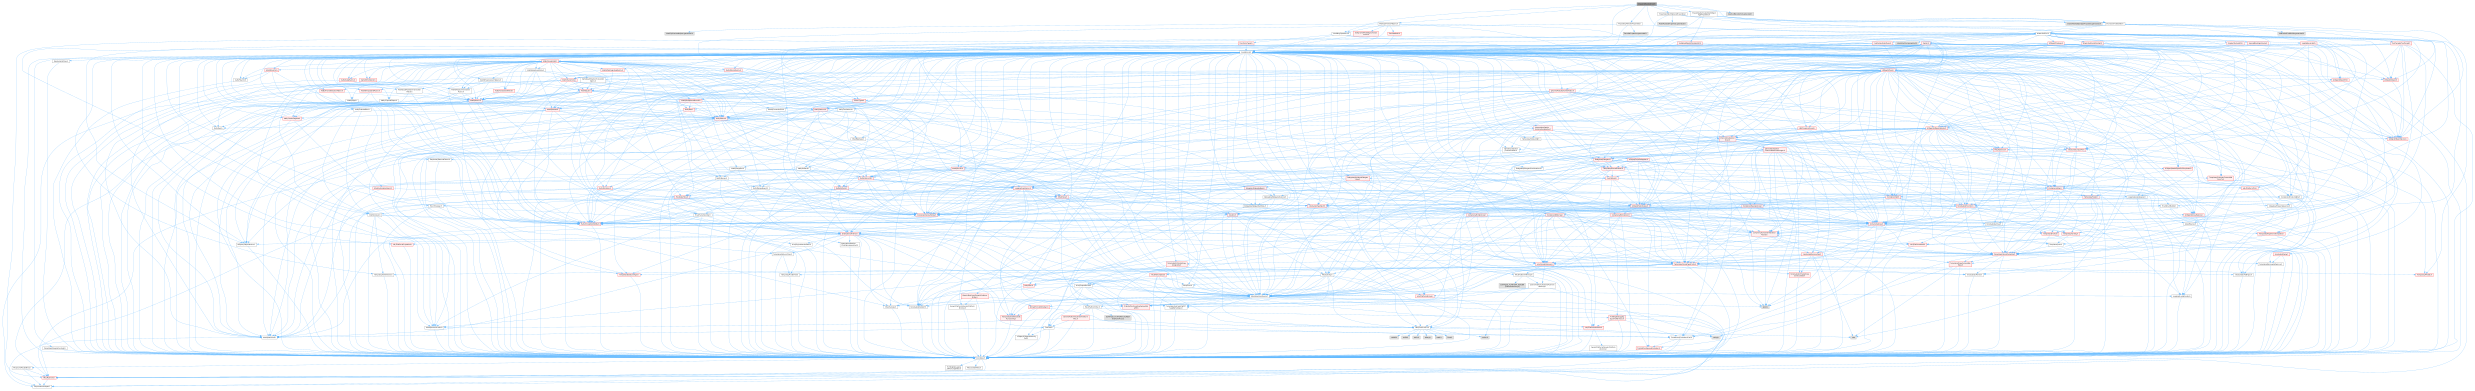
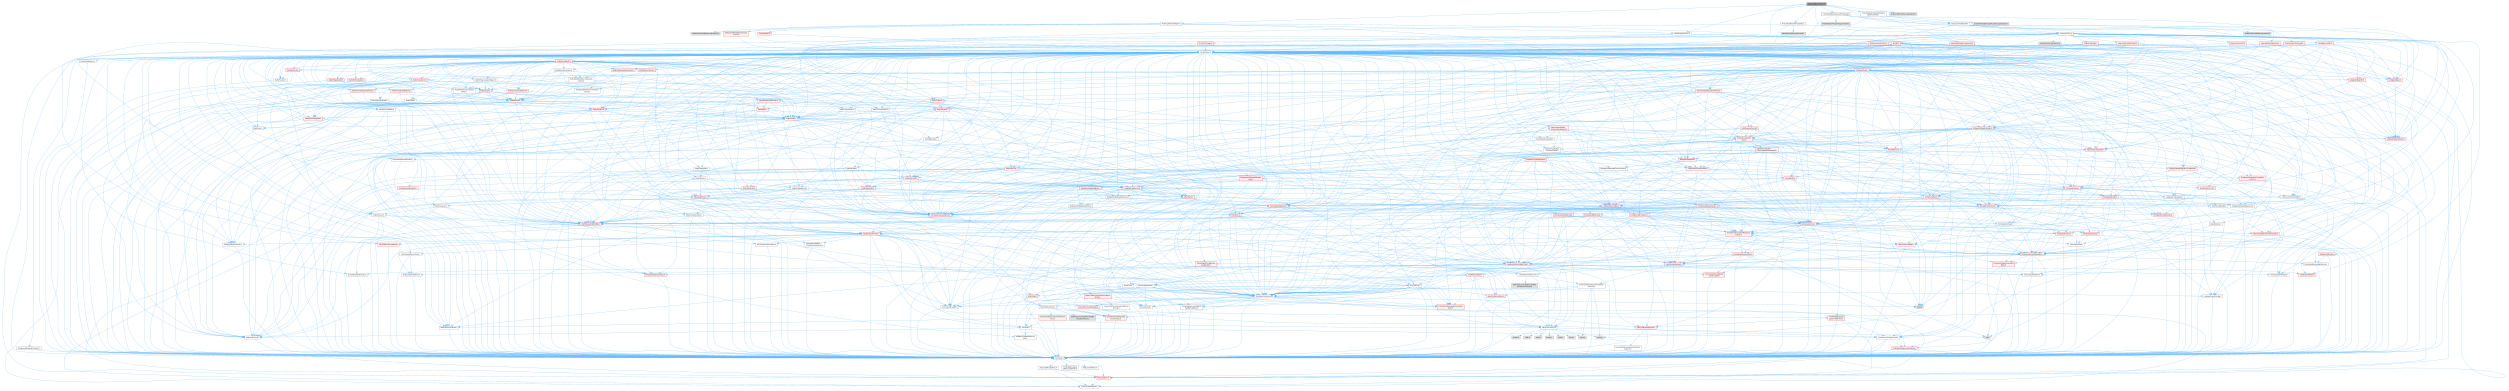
(1255, 281) -> (1283, 298)
